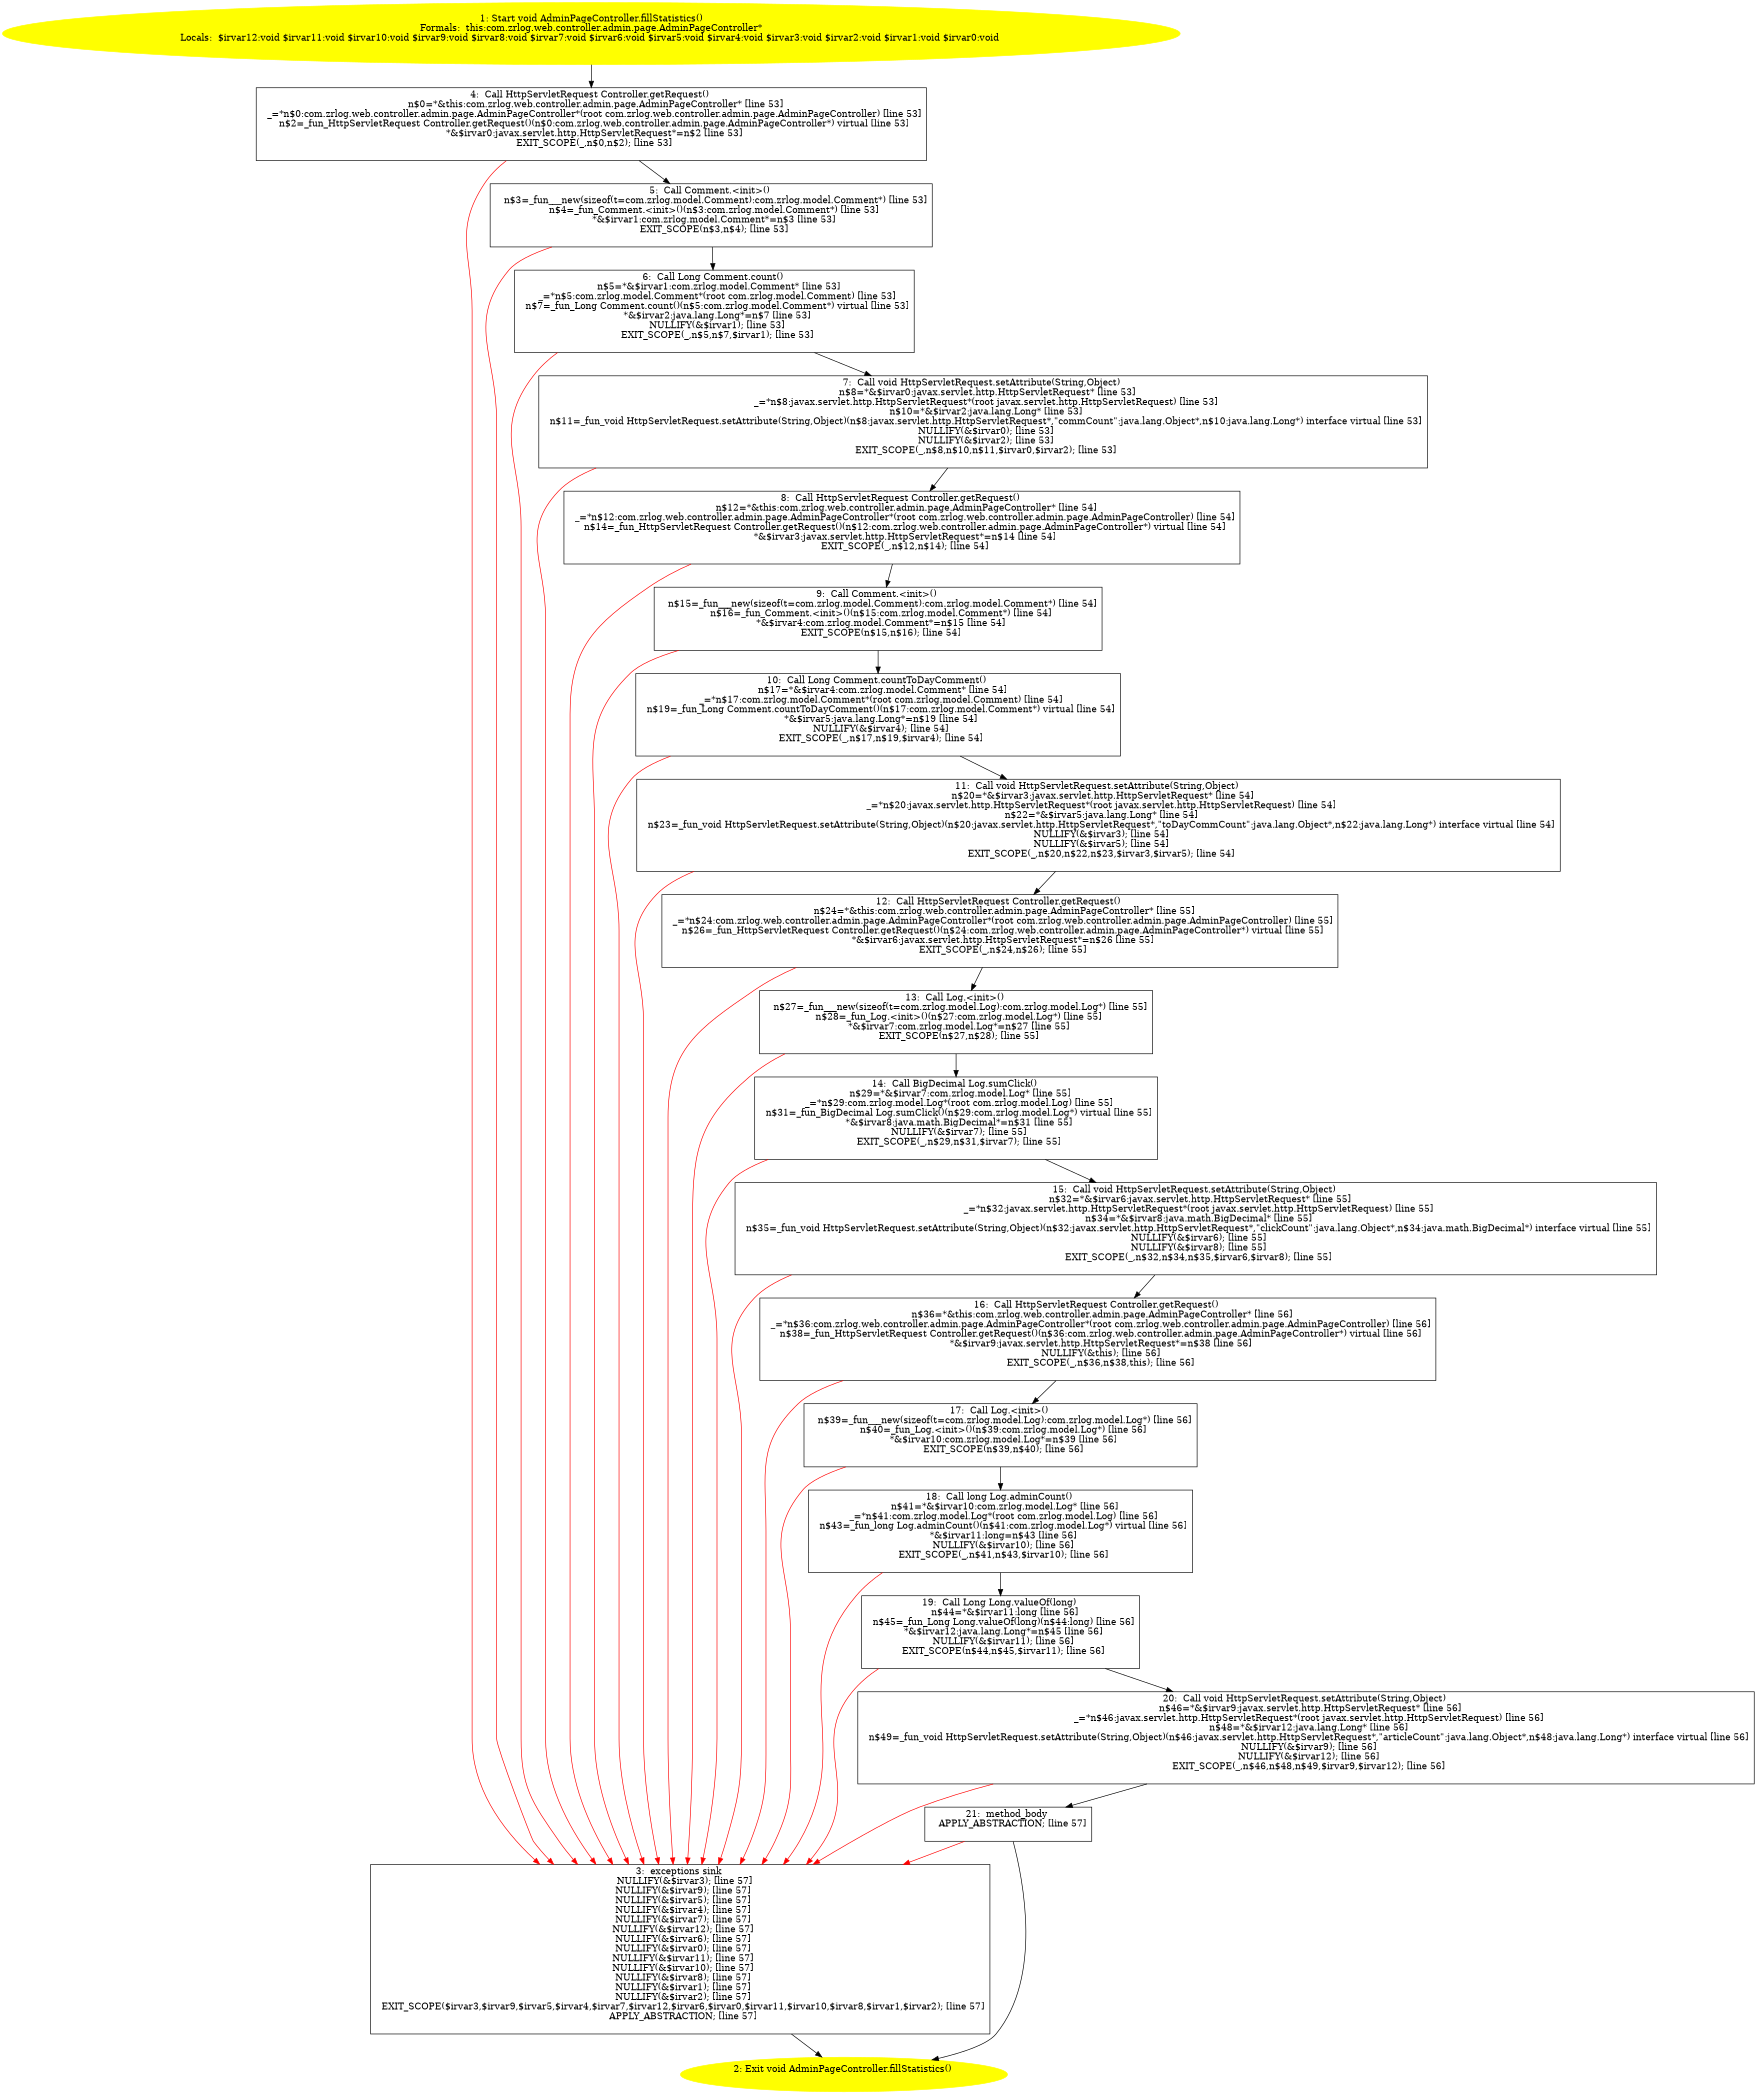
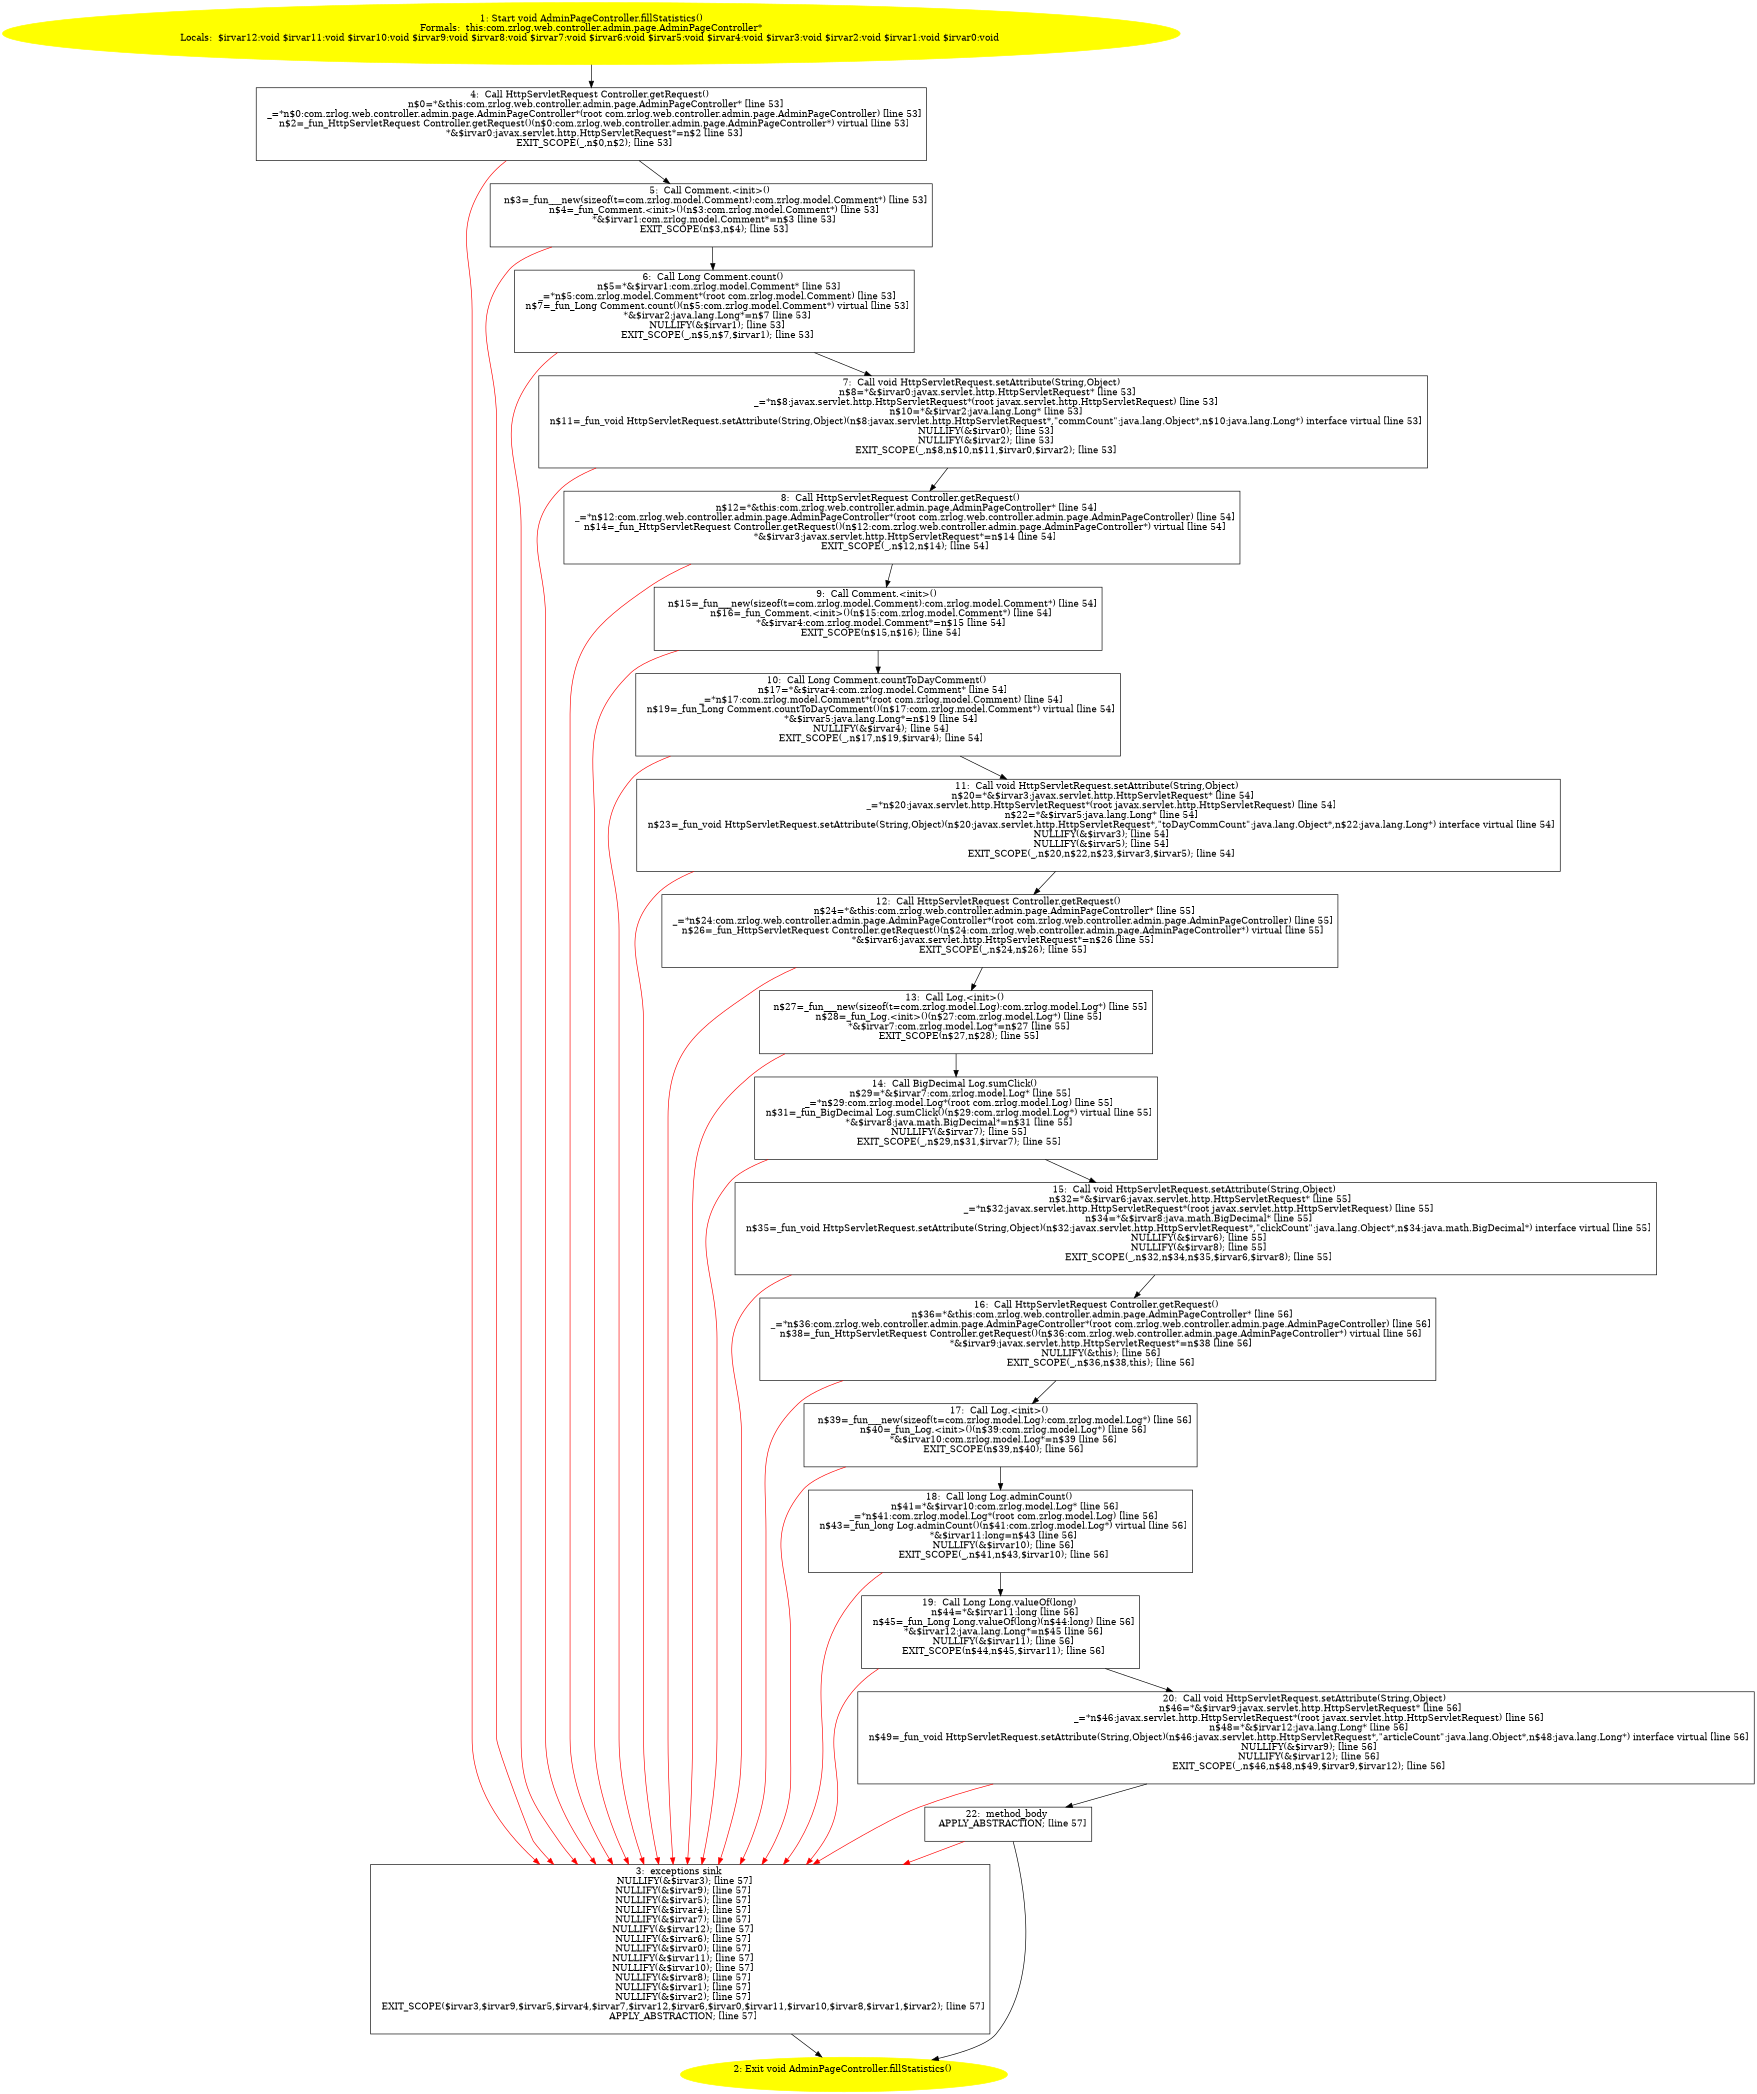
(1008, 1824) -> (1008, 1824)
